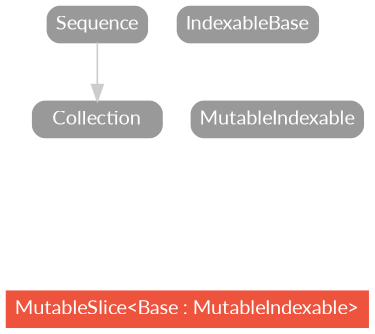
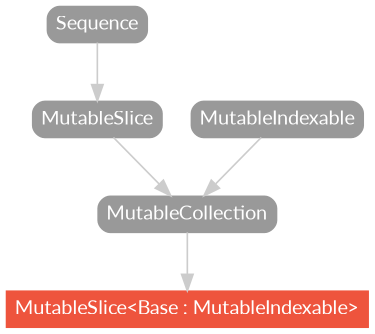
(248, 25) -> none
(97, 119) -> (97, 119)
none -> (187, 214)
